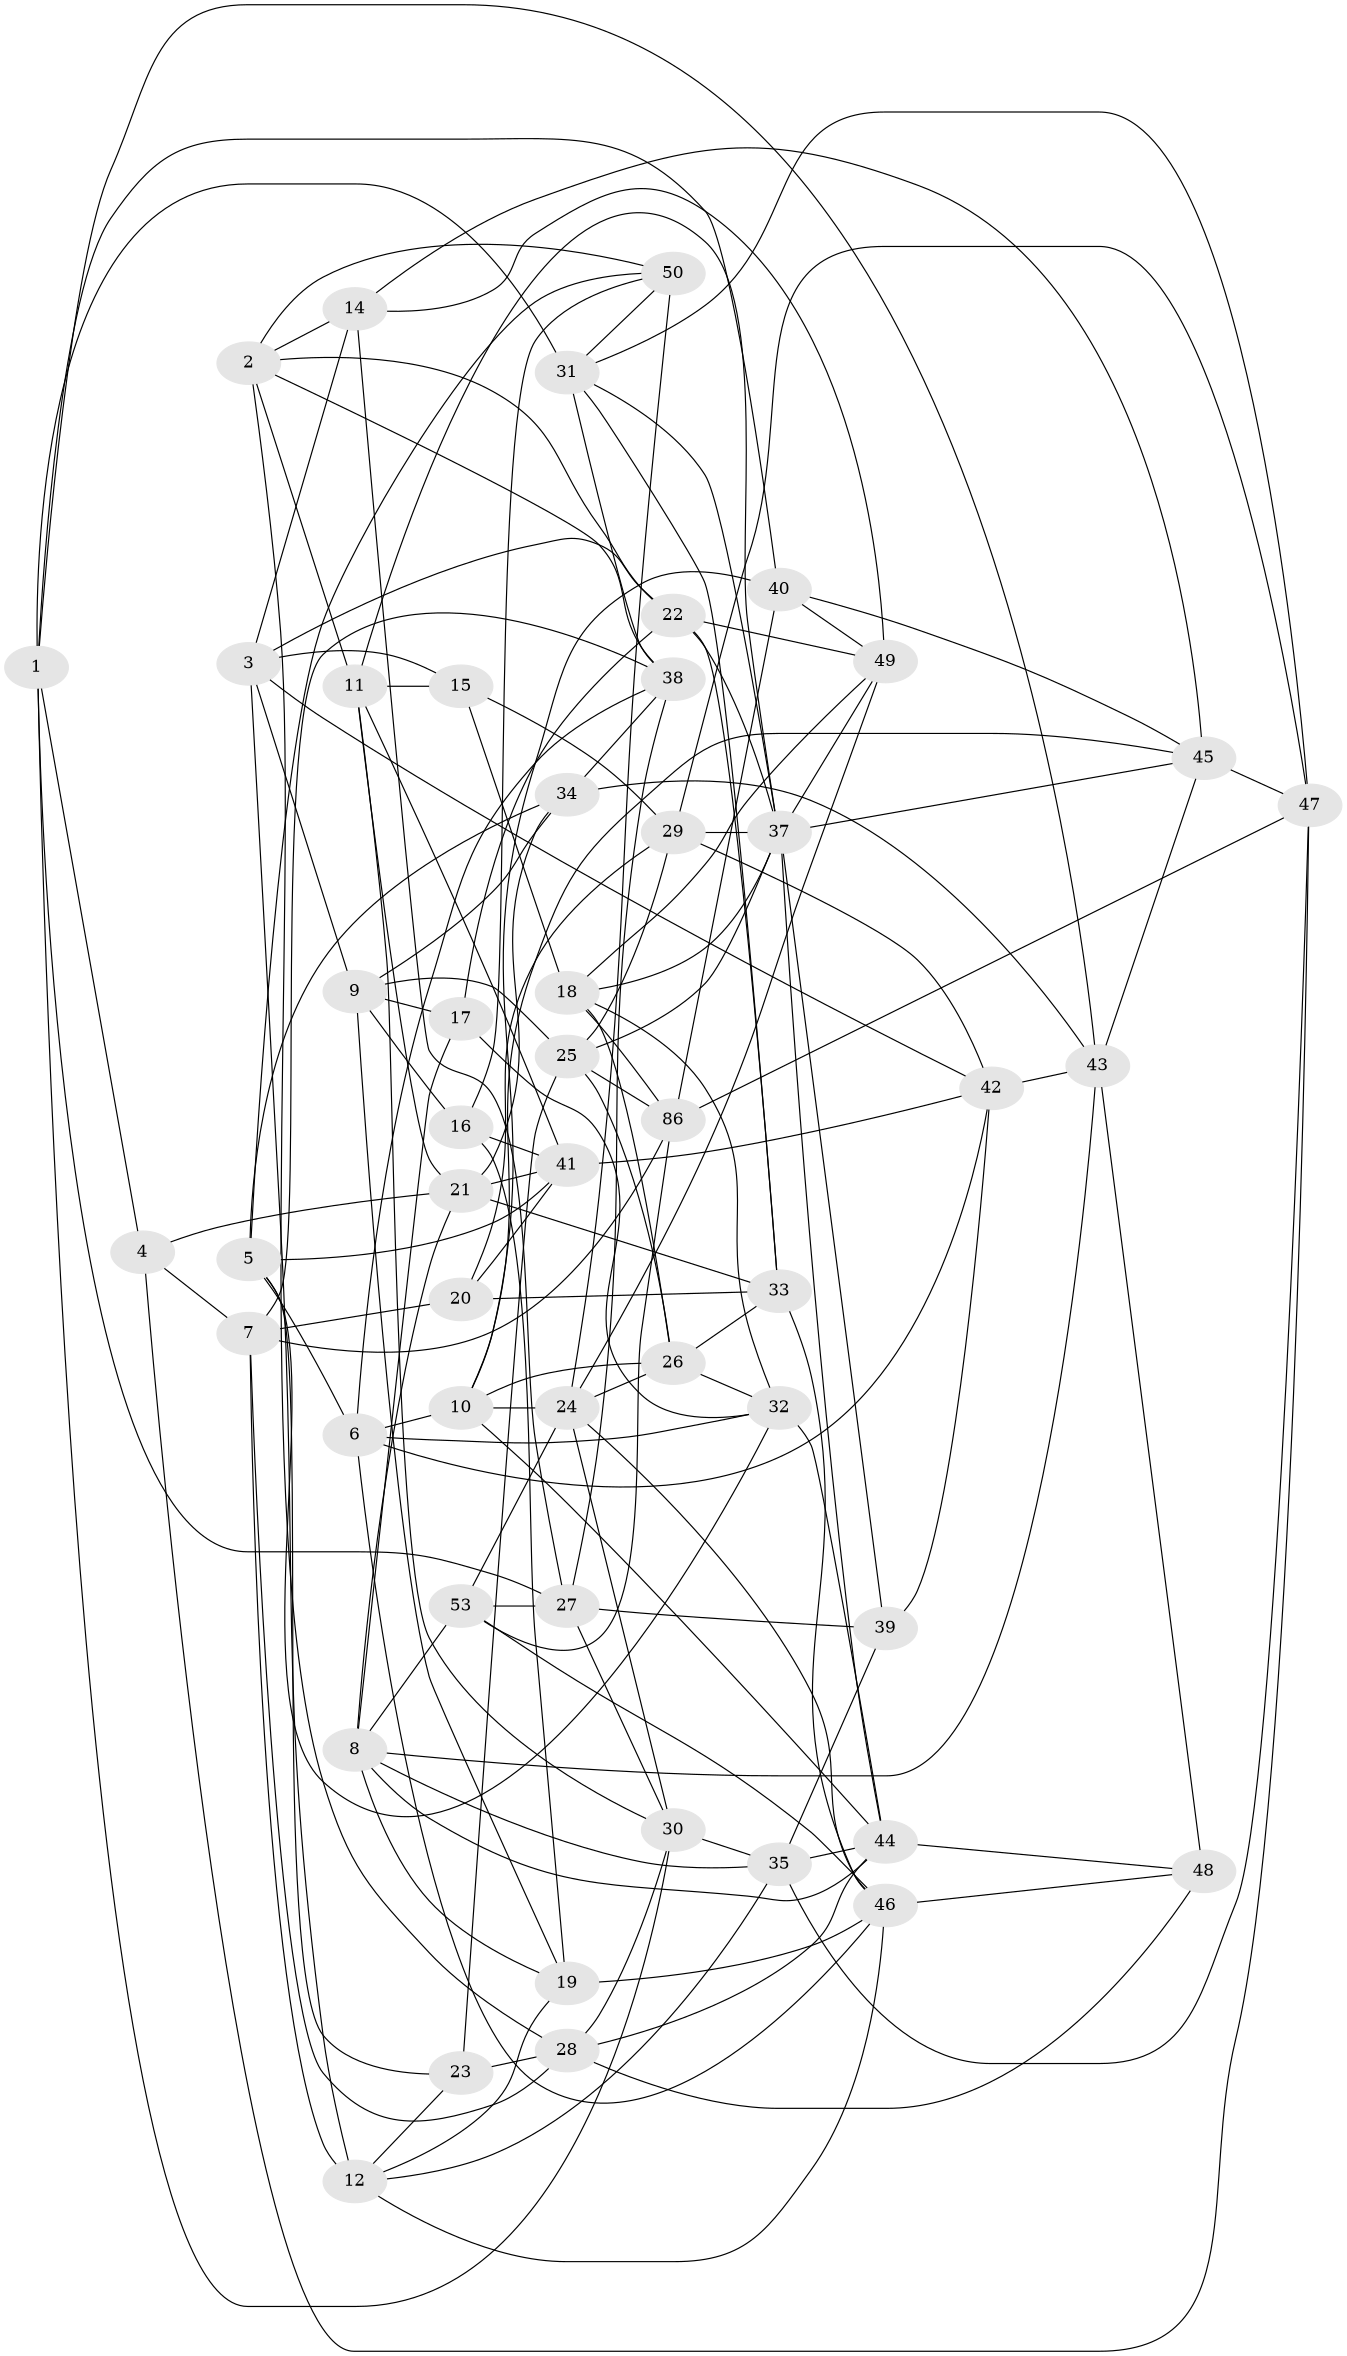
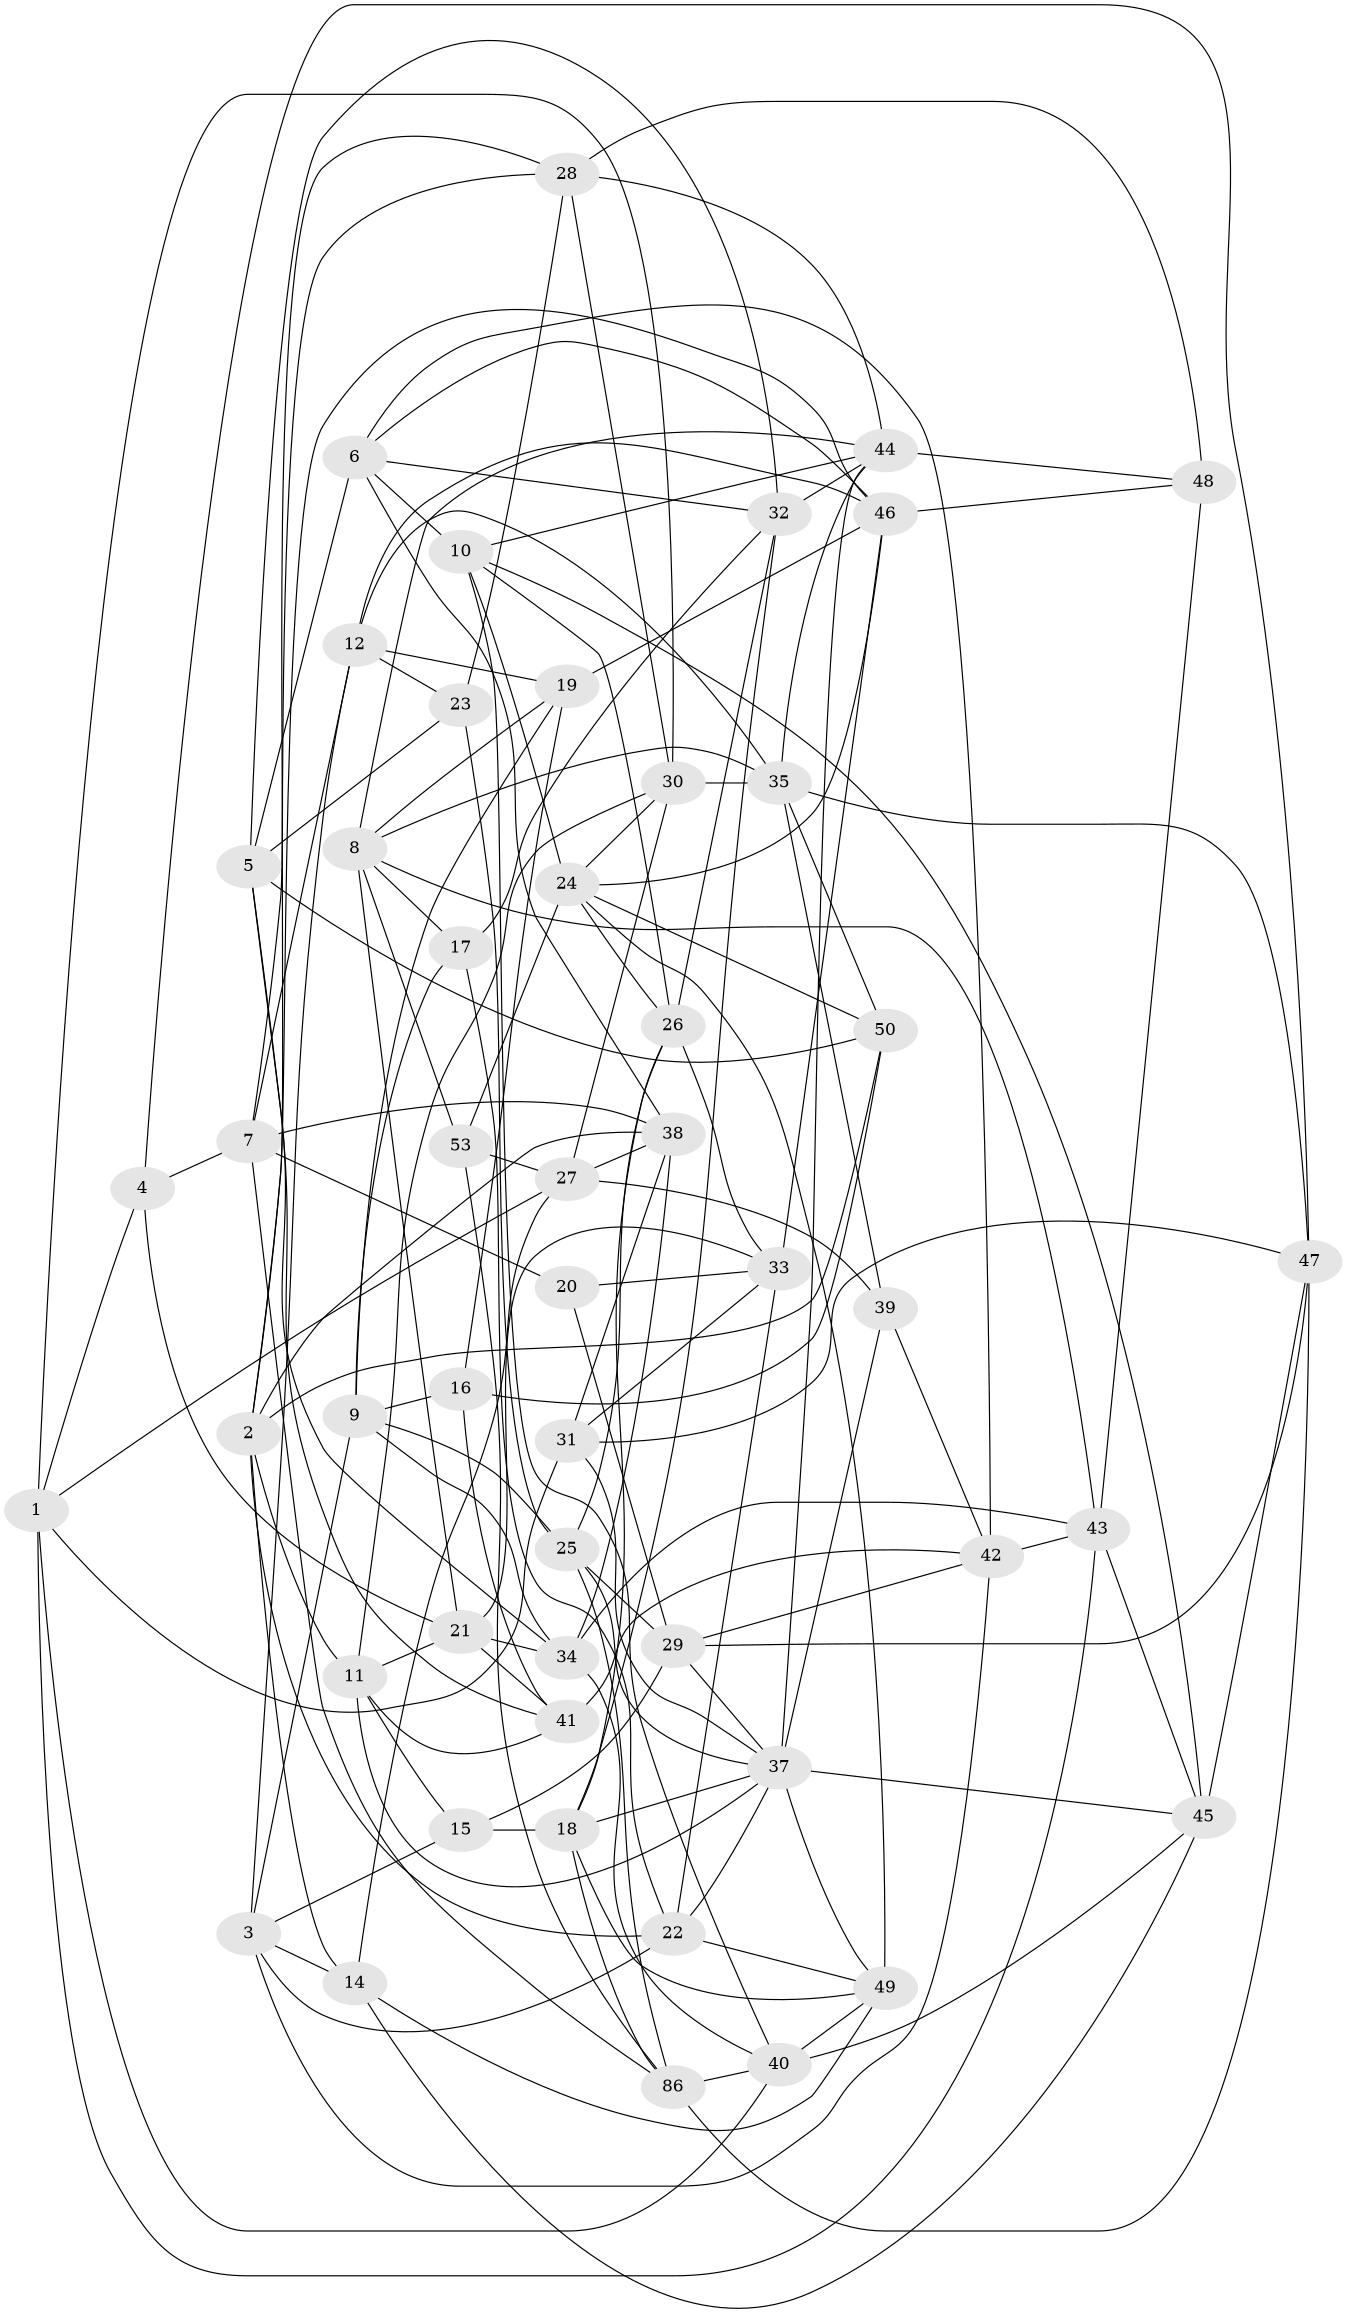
(620, 323) -> (837, 917)
(498, 1255) -> none
(684, 1743) -> (297, 590)
none -> (615, 1890)
